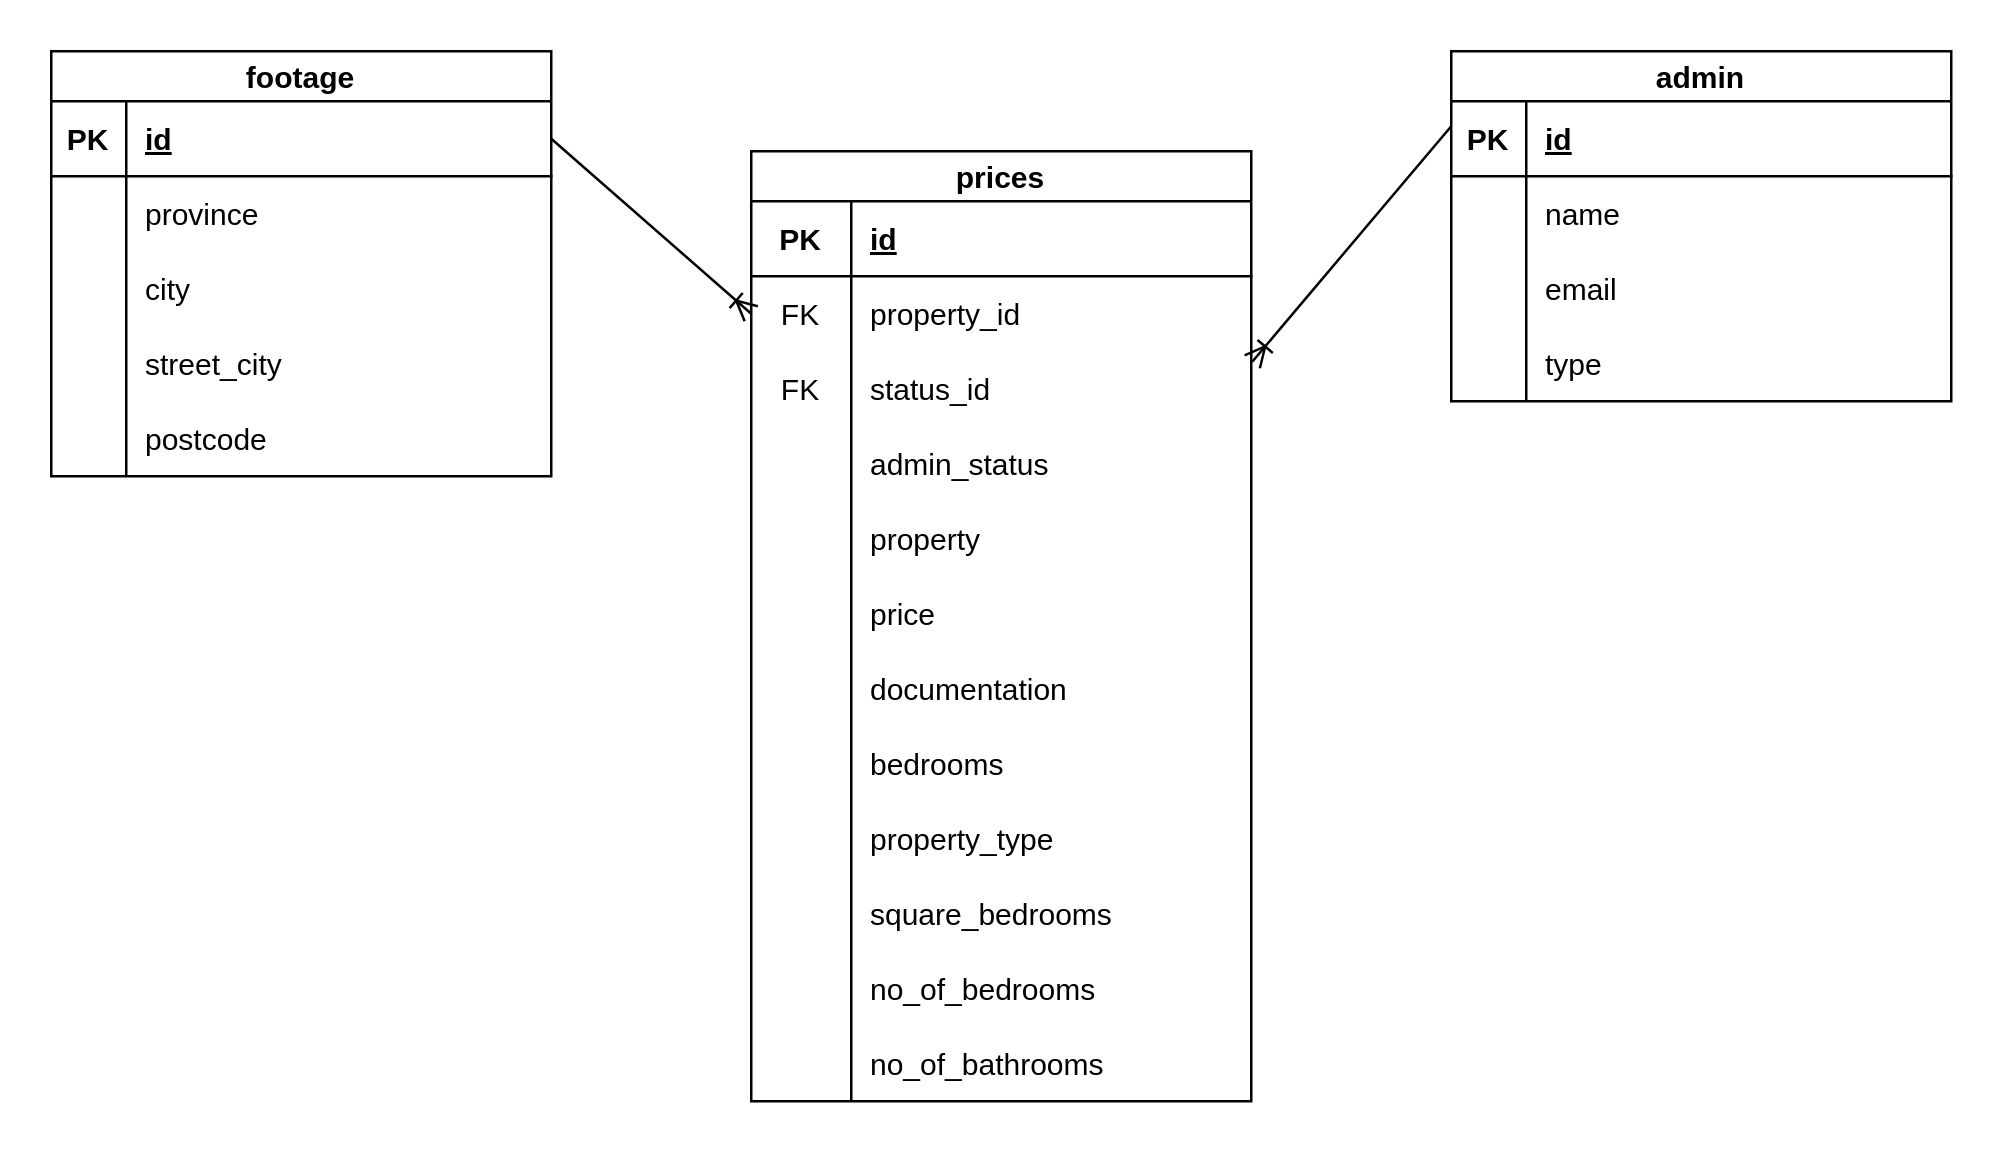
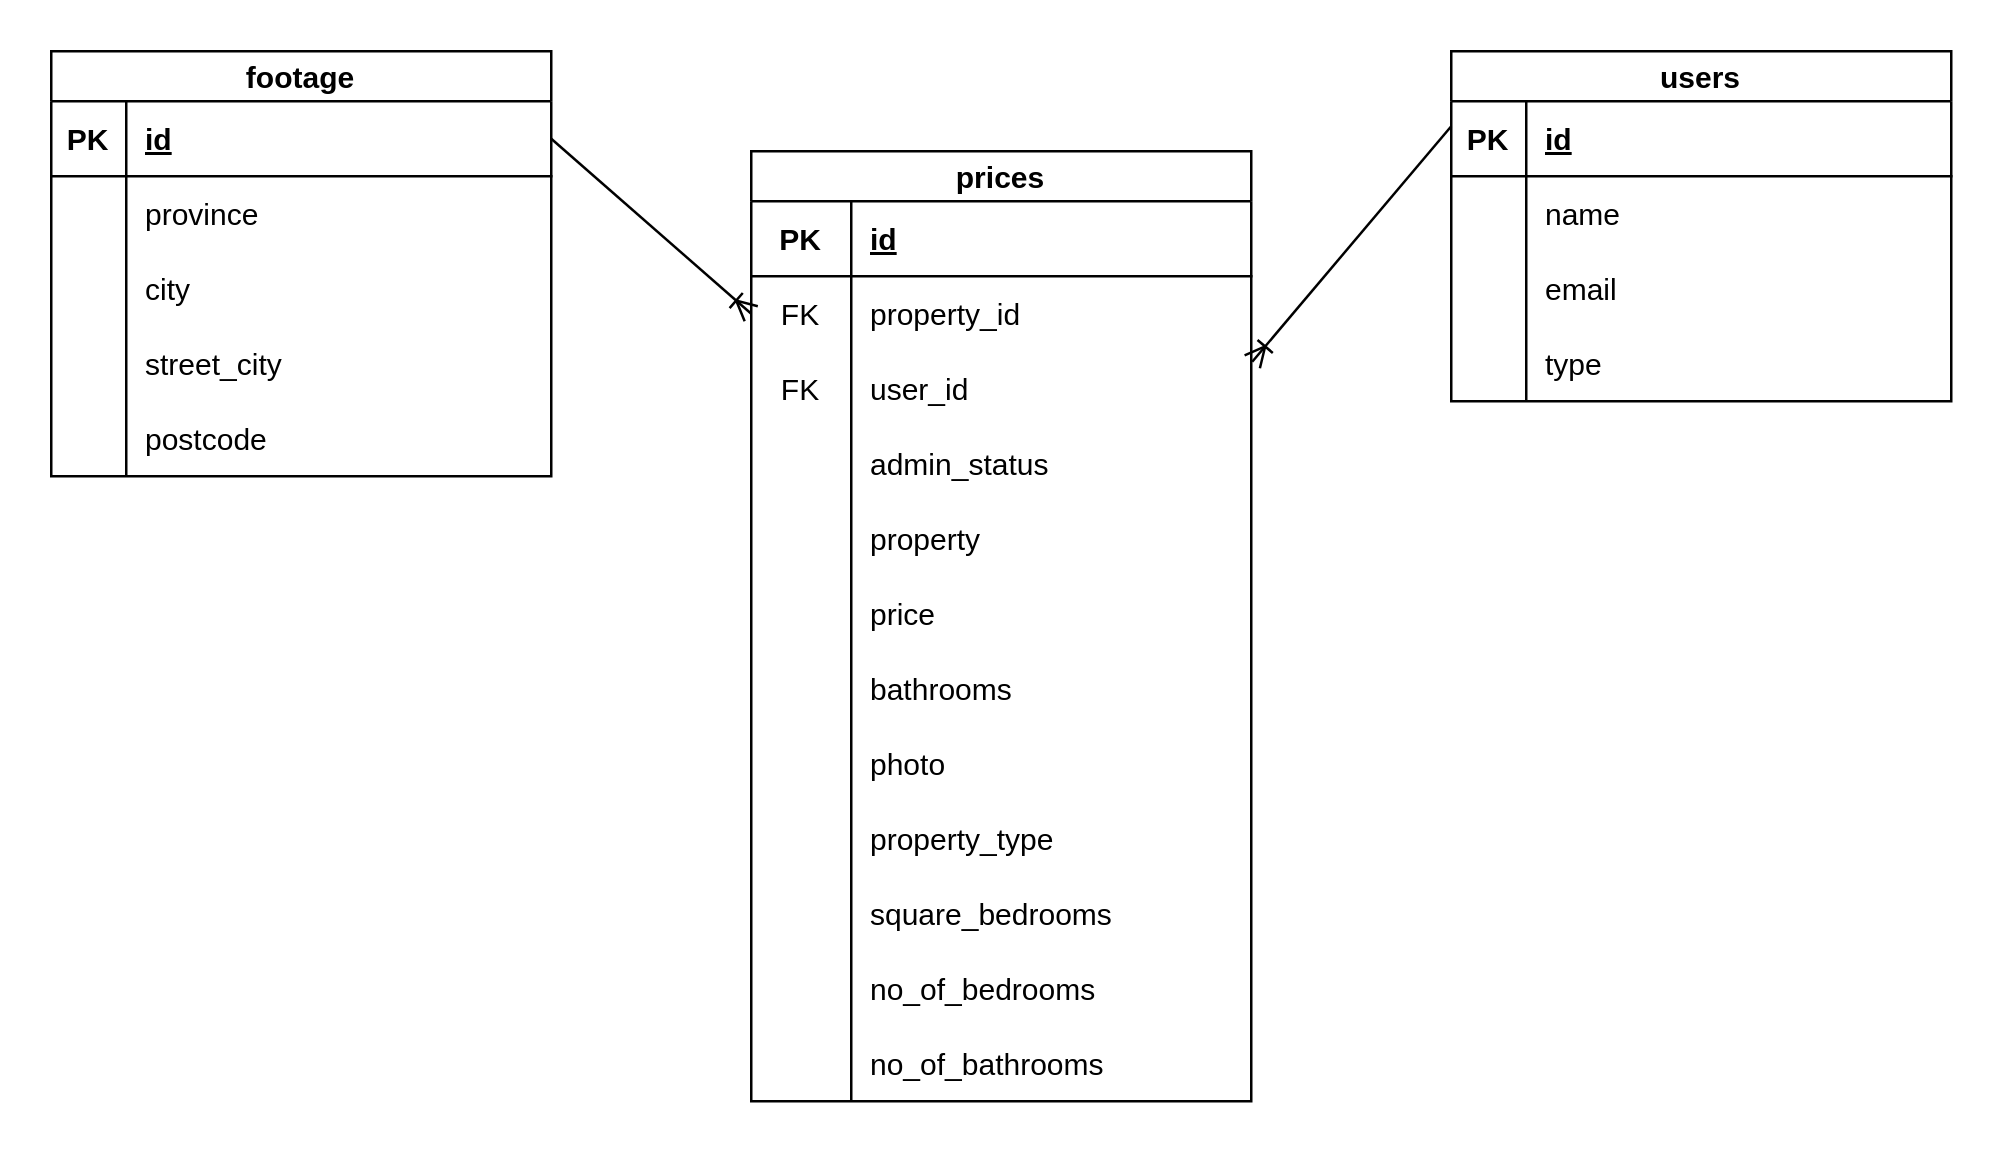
(1700, 78) -> (1700, 78)
(942, 390) -> (925, 390)
(975, 690) -> (946, 690)
(937, 765) -> (912, 765)
